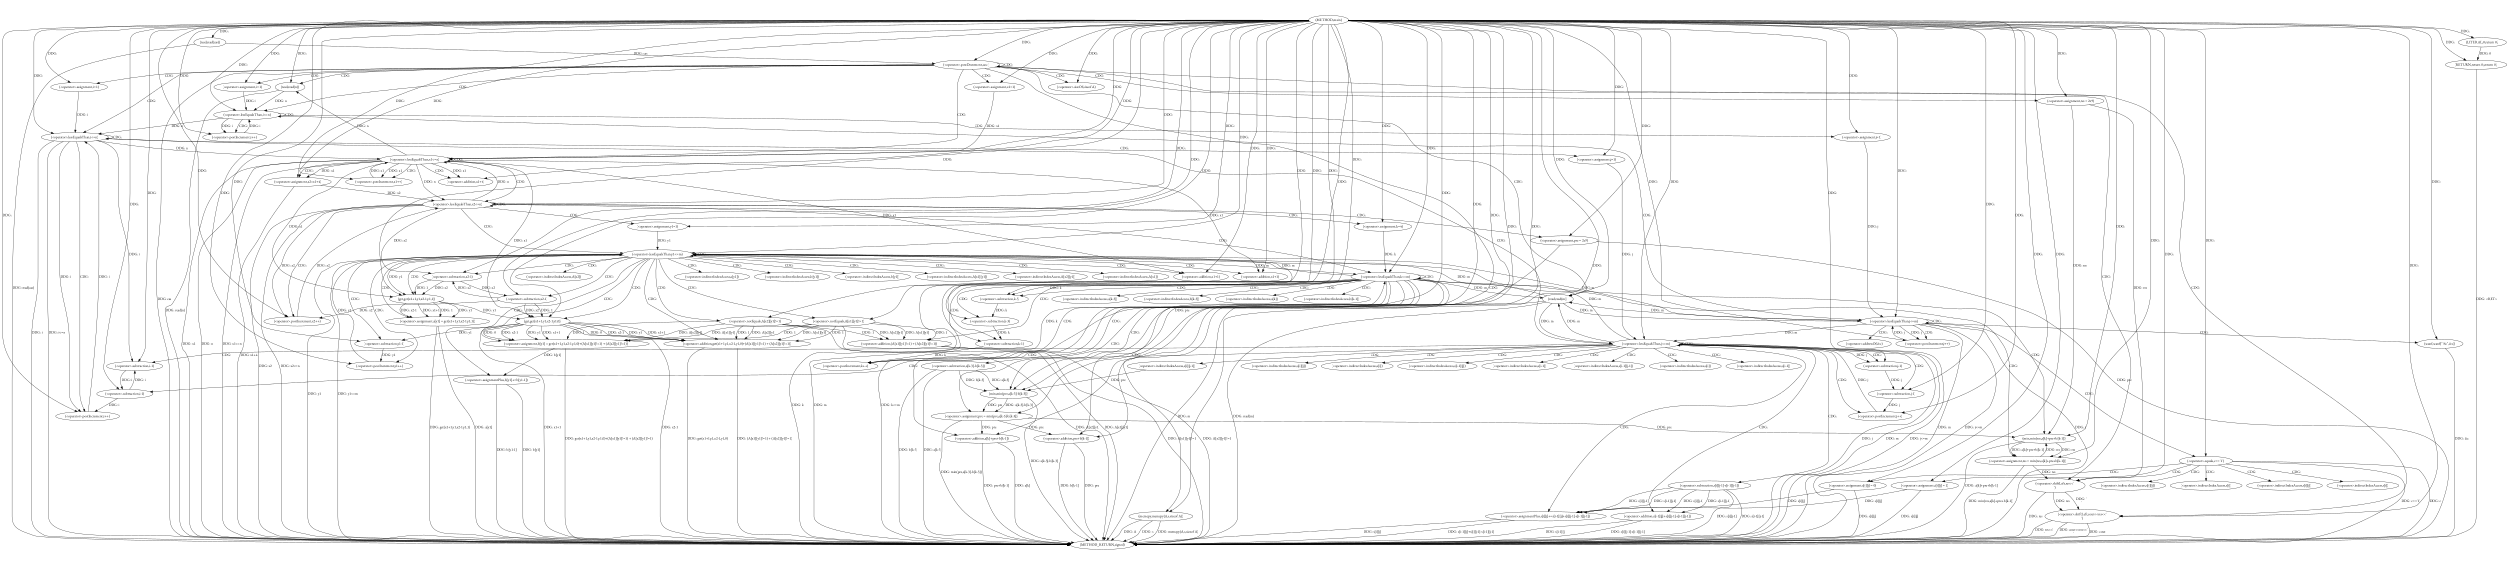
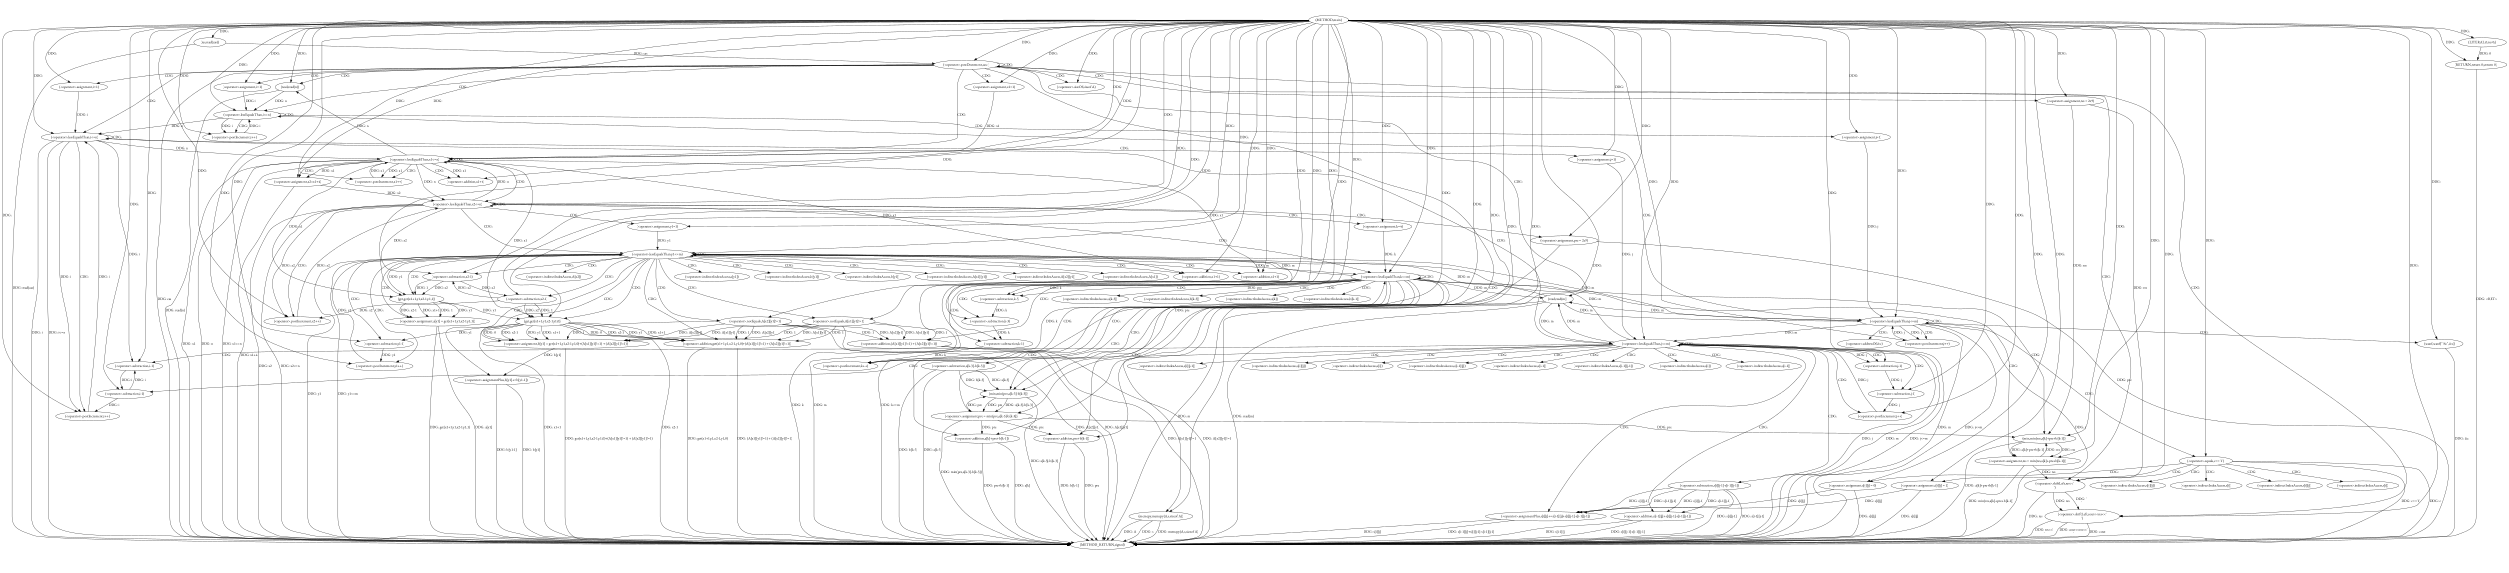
(210, 42) -> (210, 42)
(2482, 42) -> (2482, 42)
(1554, 84) -> none
(1255, 288) -> (1255, 288)
(1088, 380) -> (970, 401)
